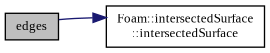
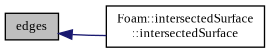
(76, 18) -> (89, 35)
